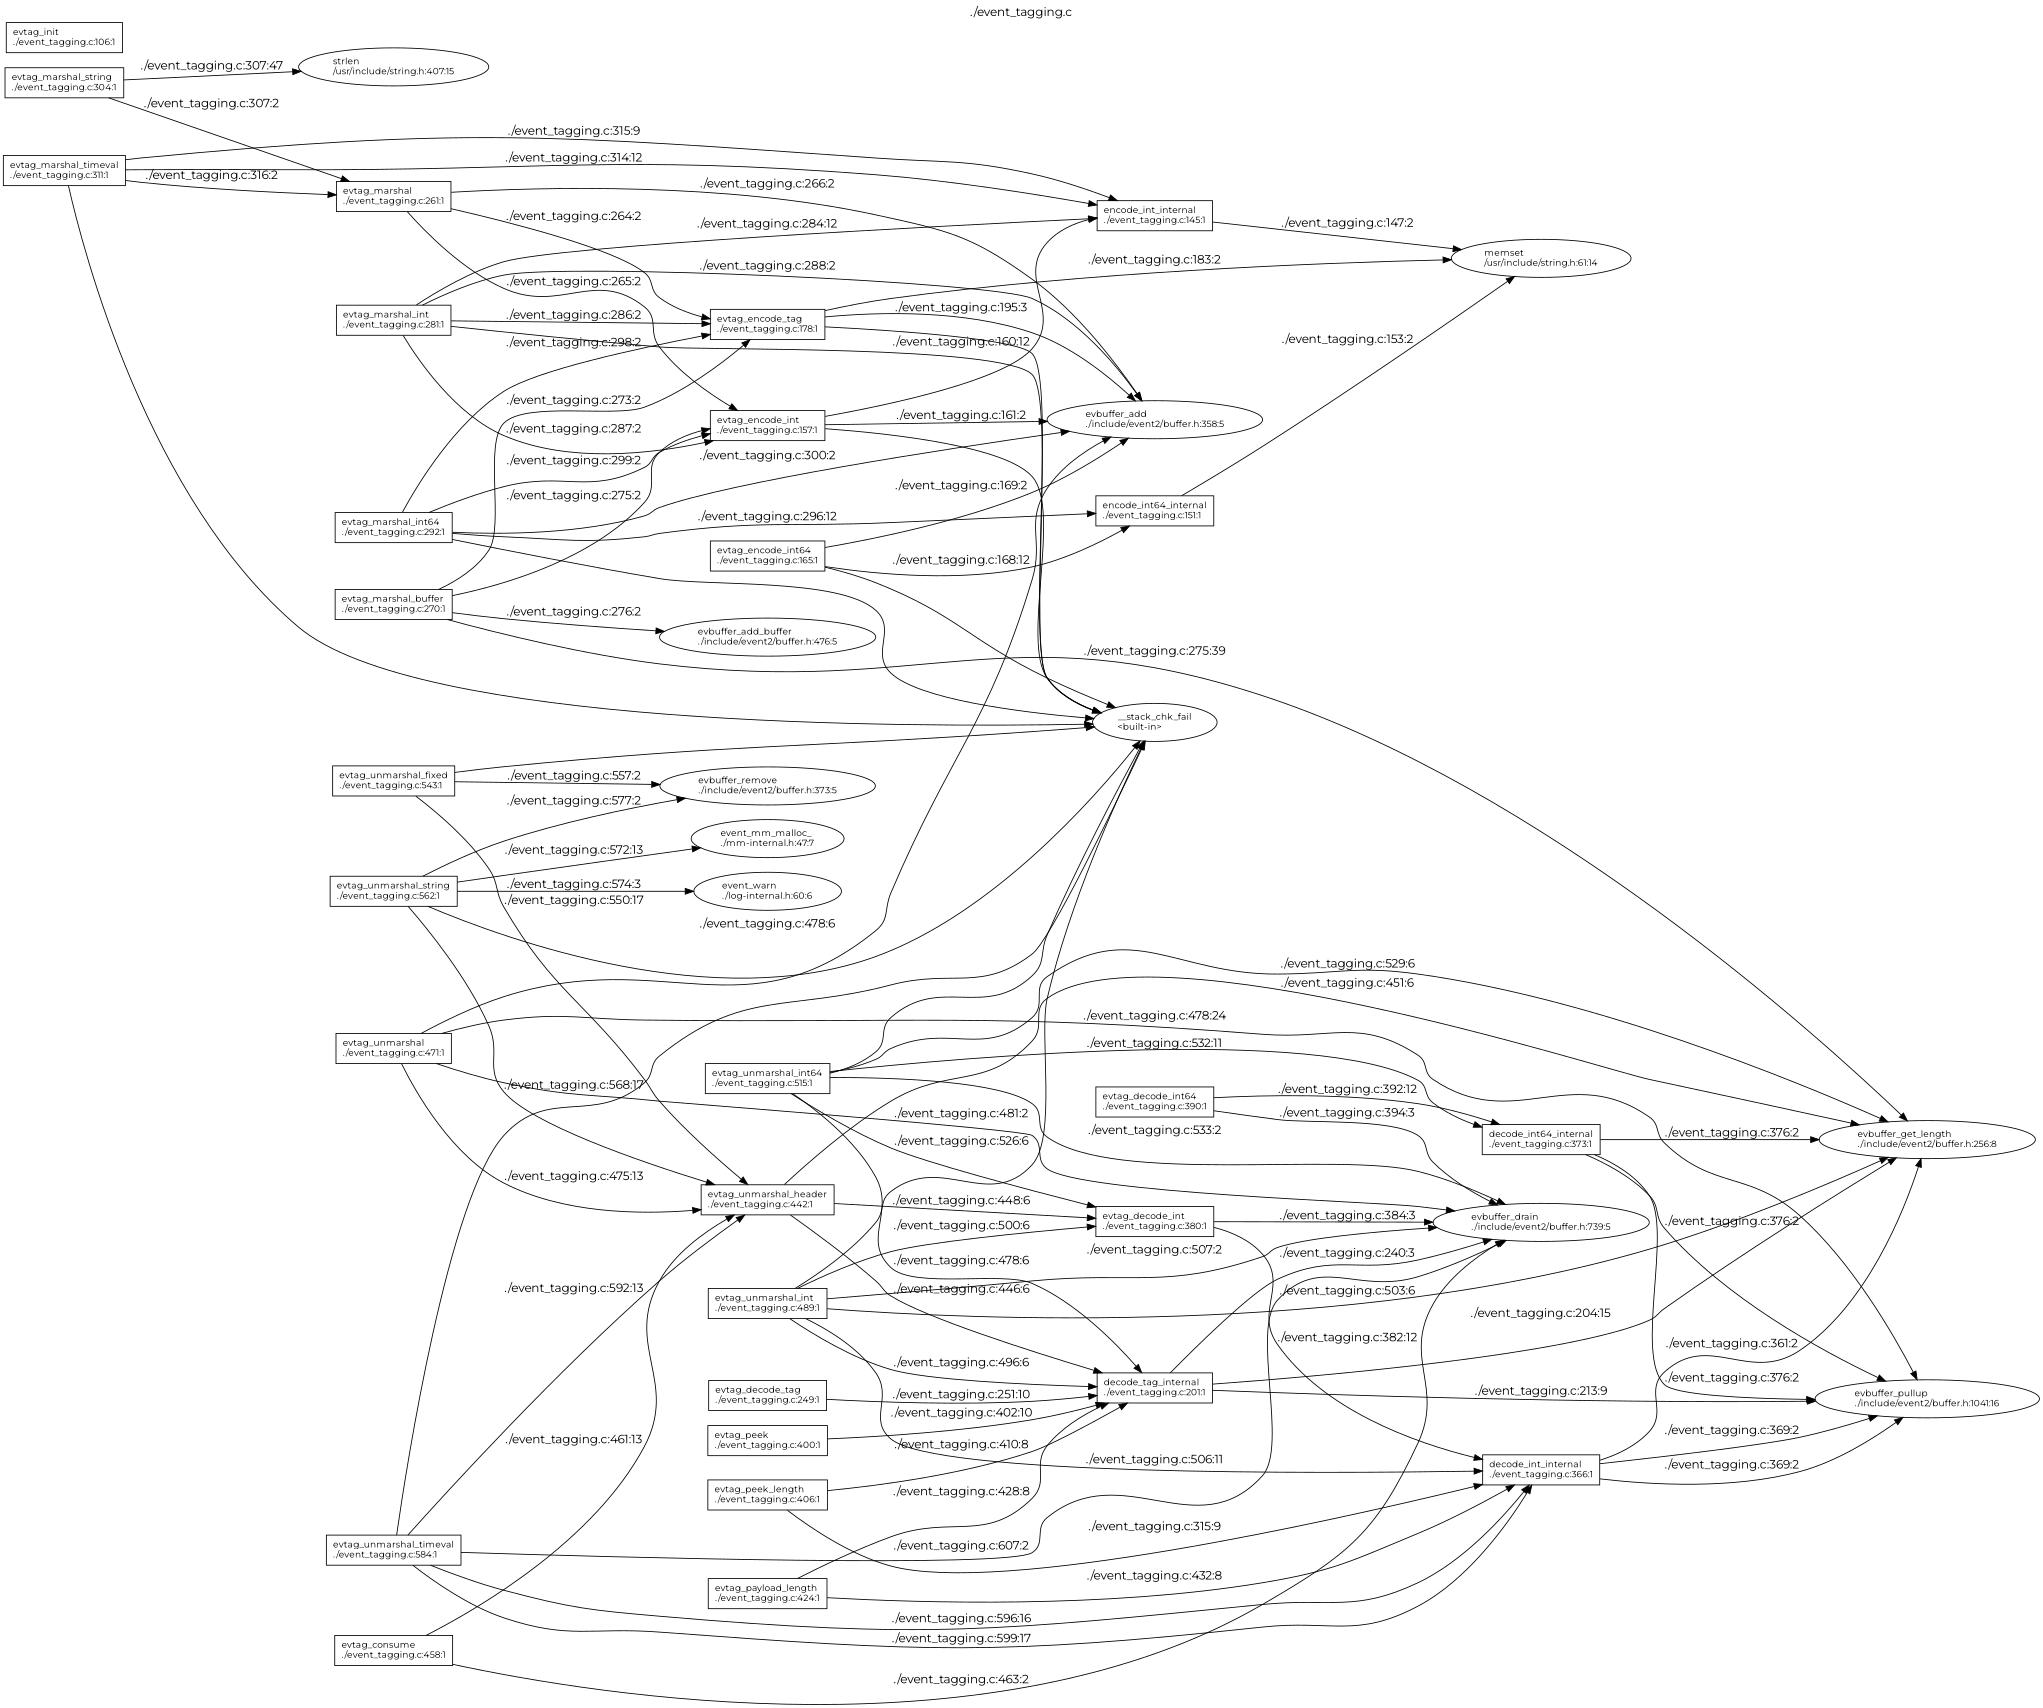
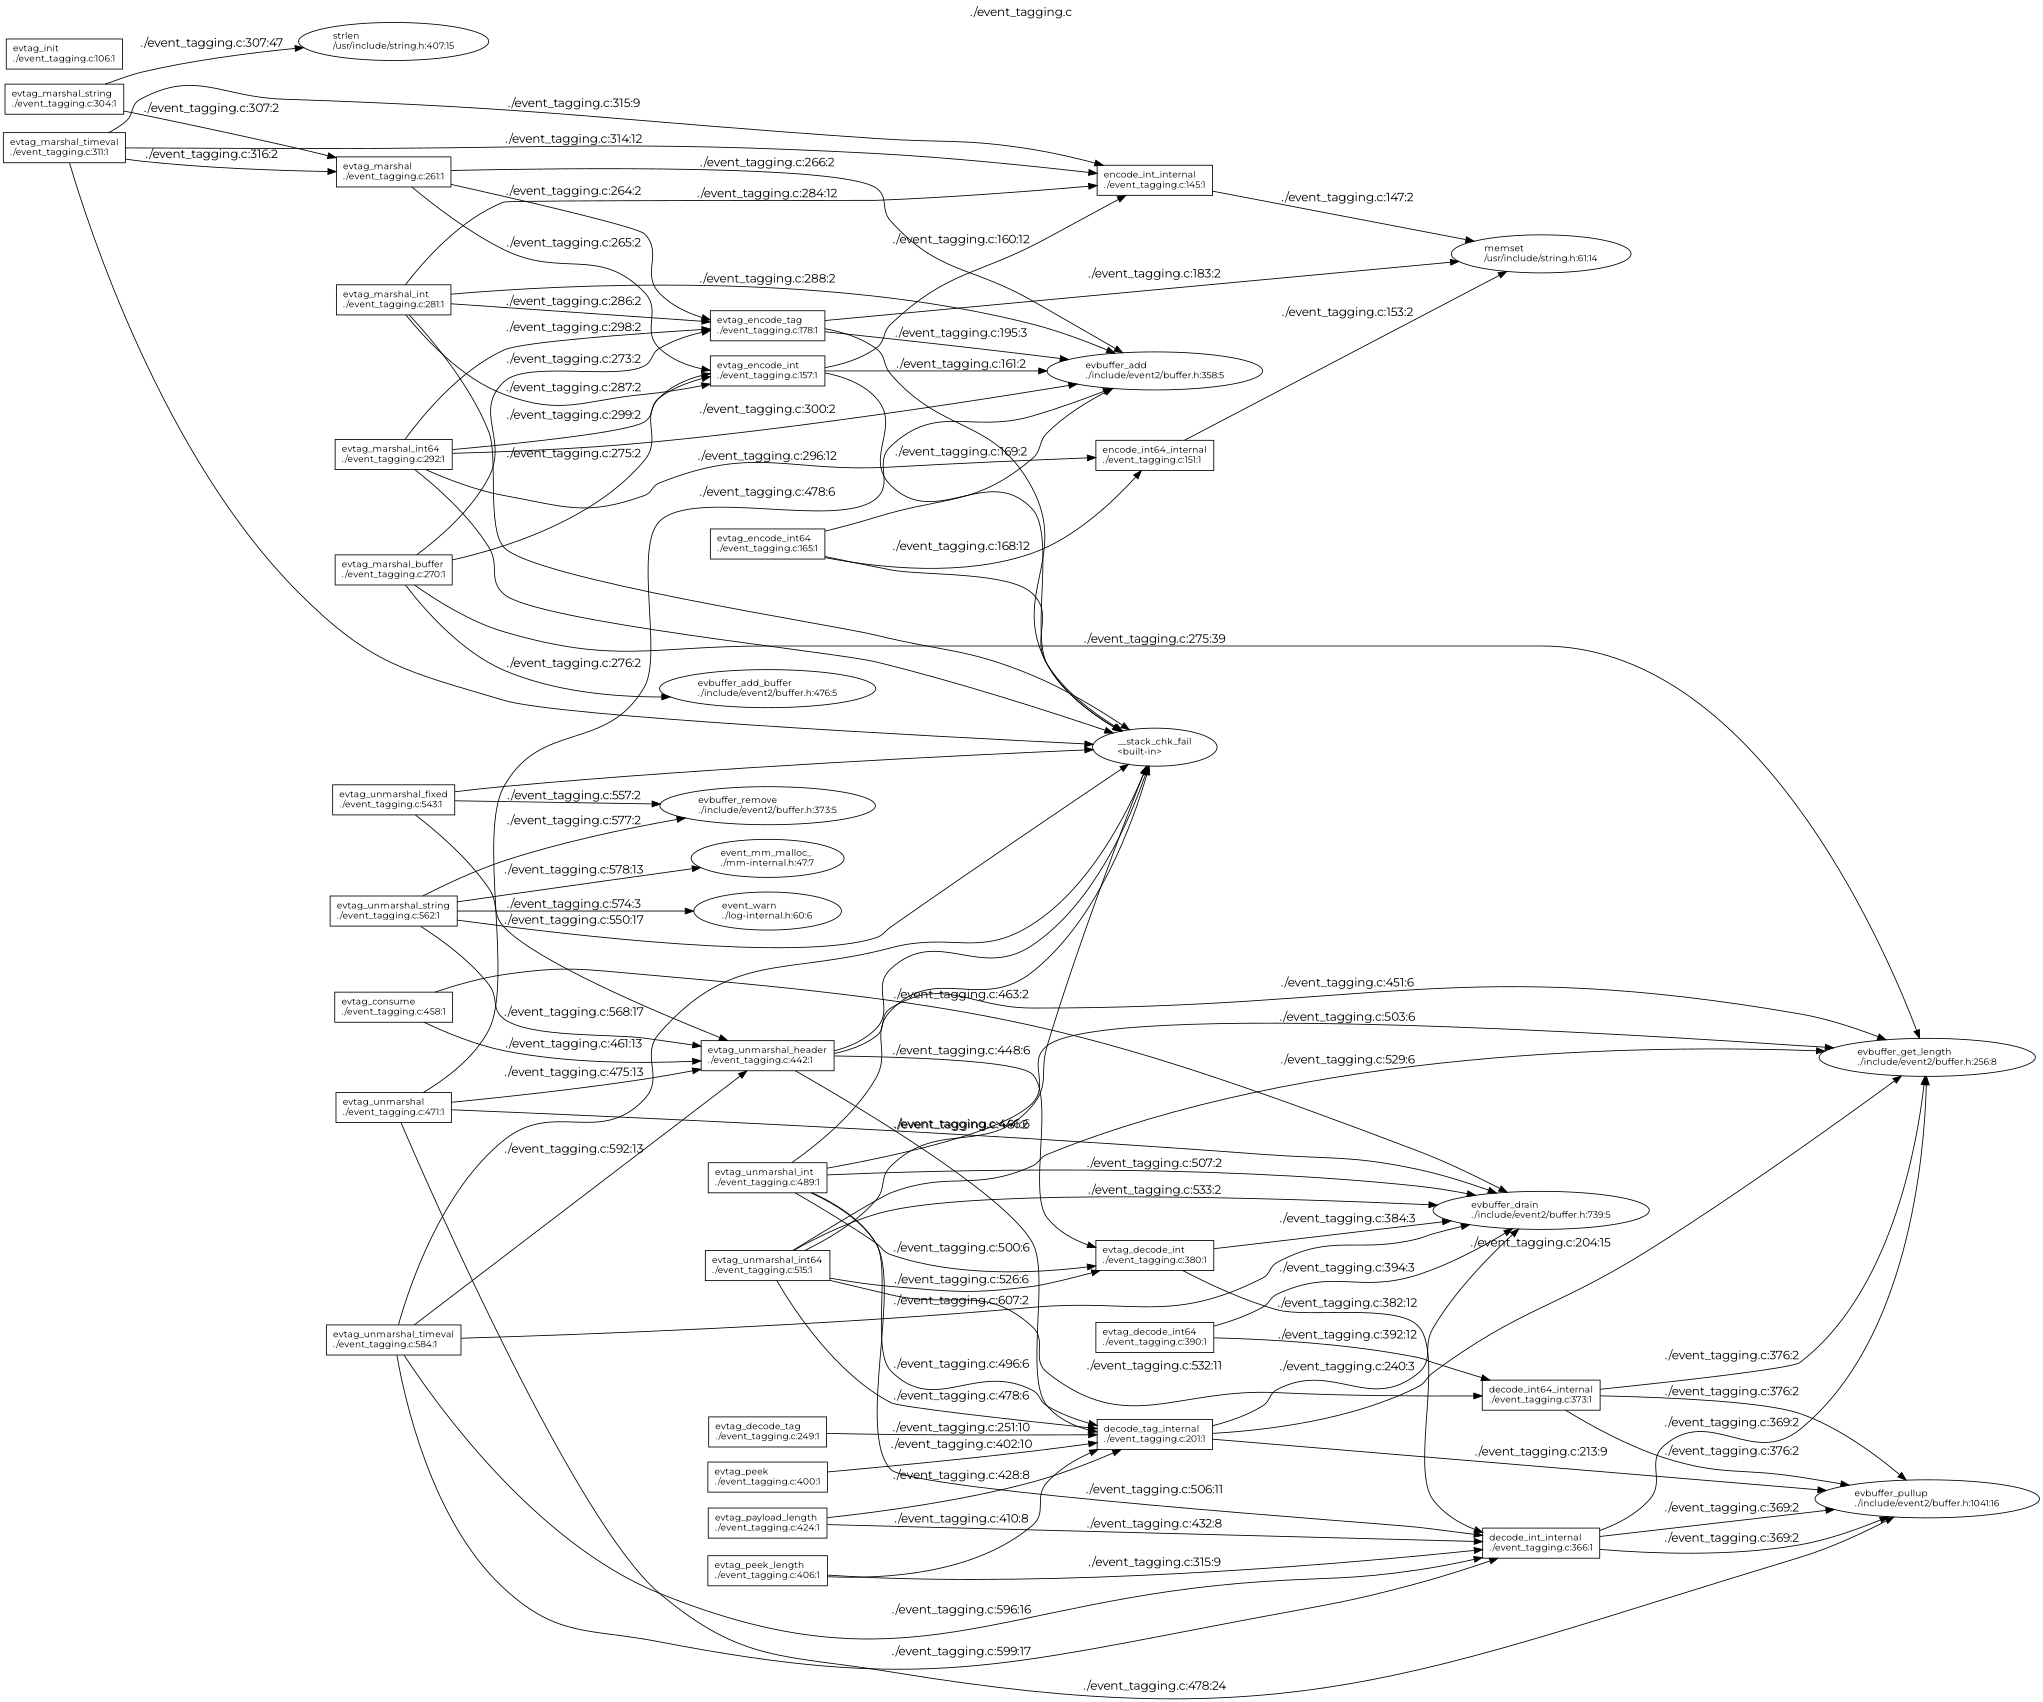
(574, 851) -> (574, 871)
none -> (1008, 956)
(1732, 1344) -> (1732, 1423)
